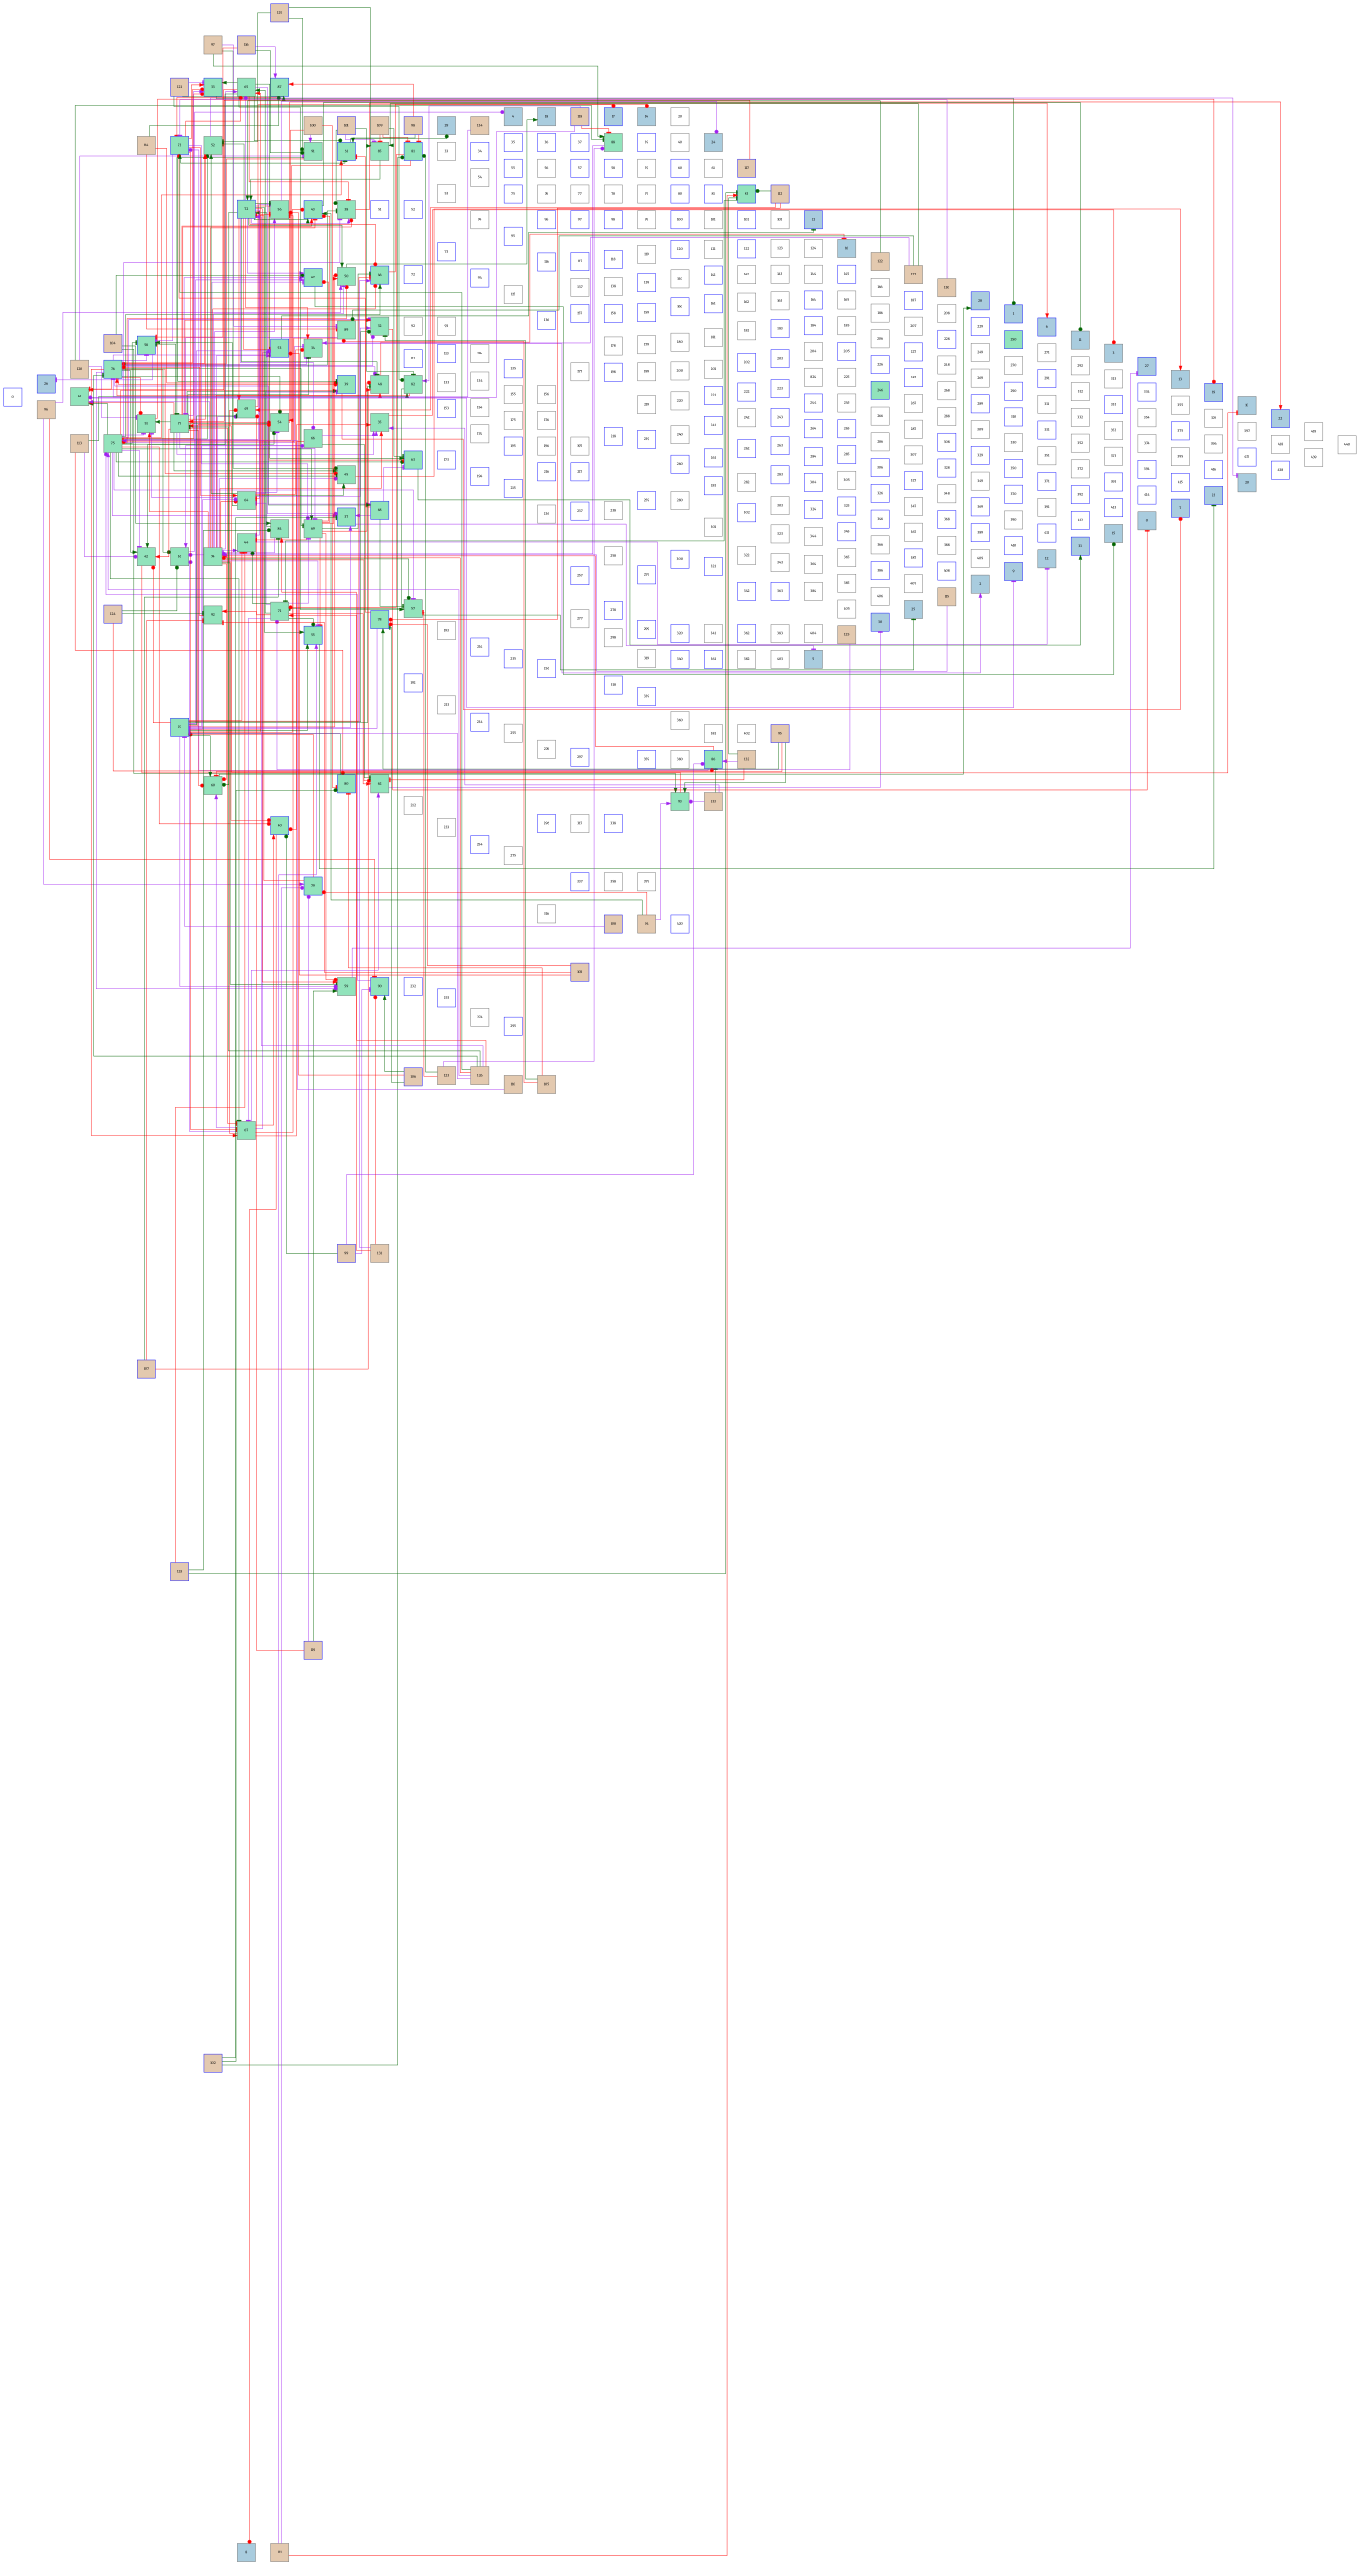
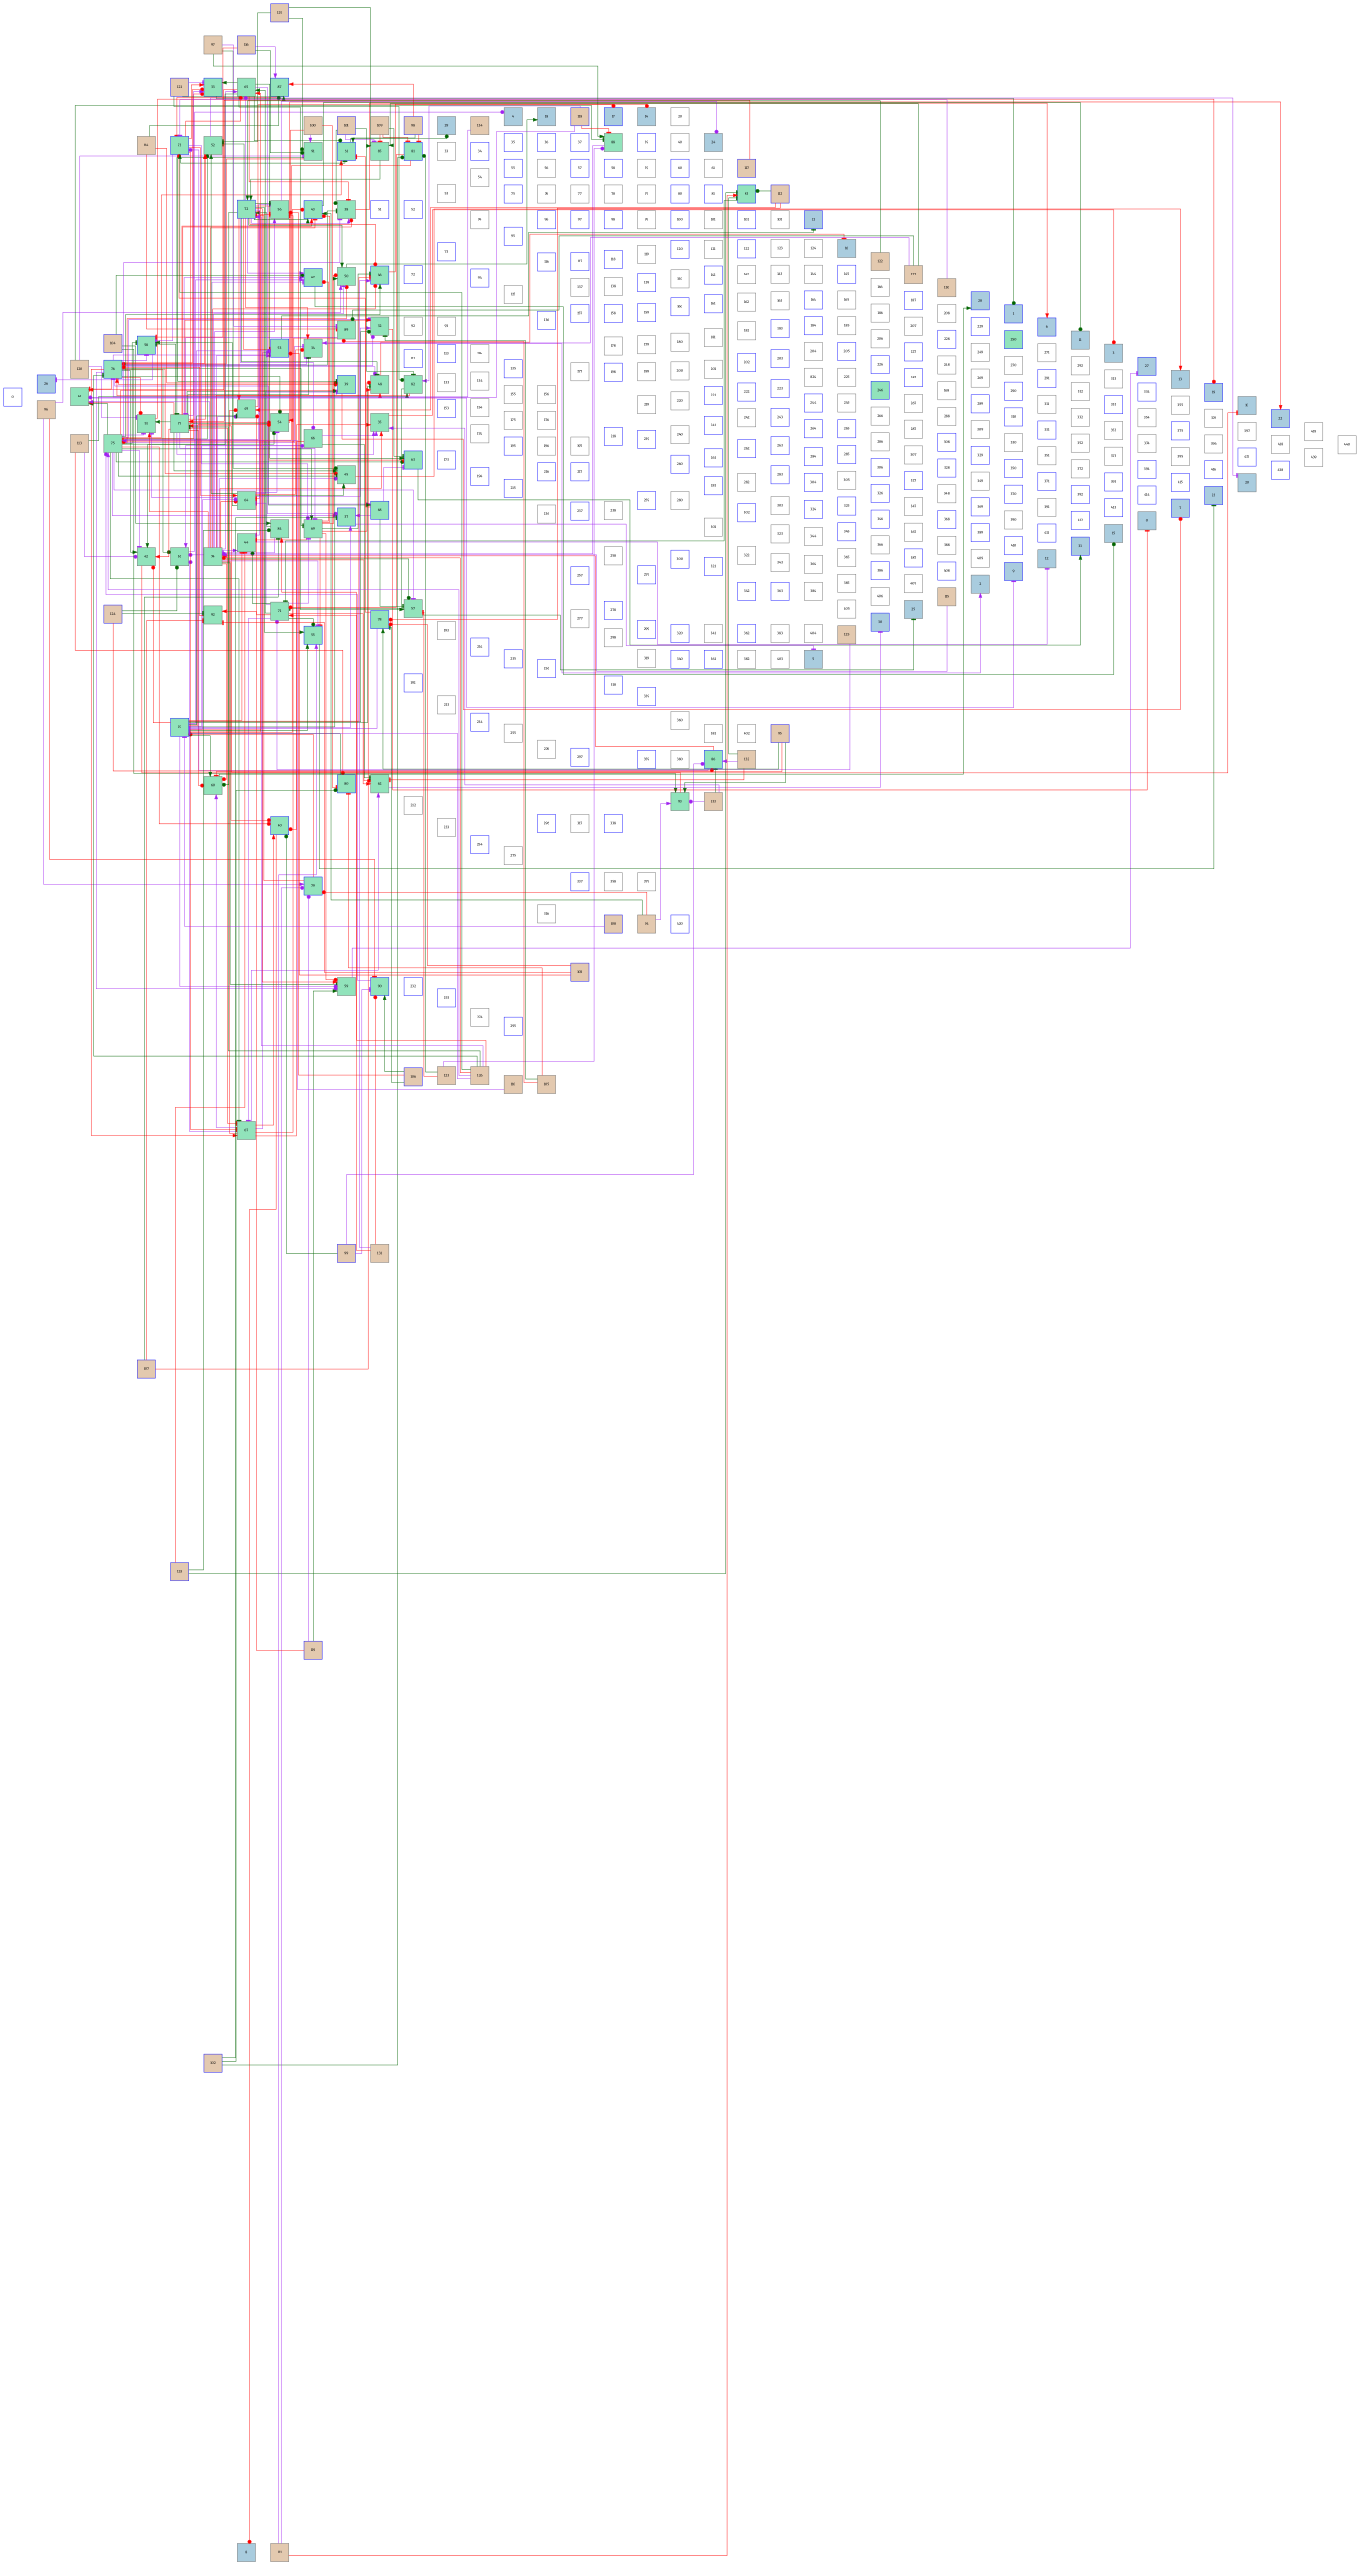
(947, 391) -> (947, 391)
(335, 576) -> (335, 576)
